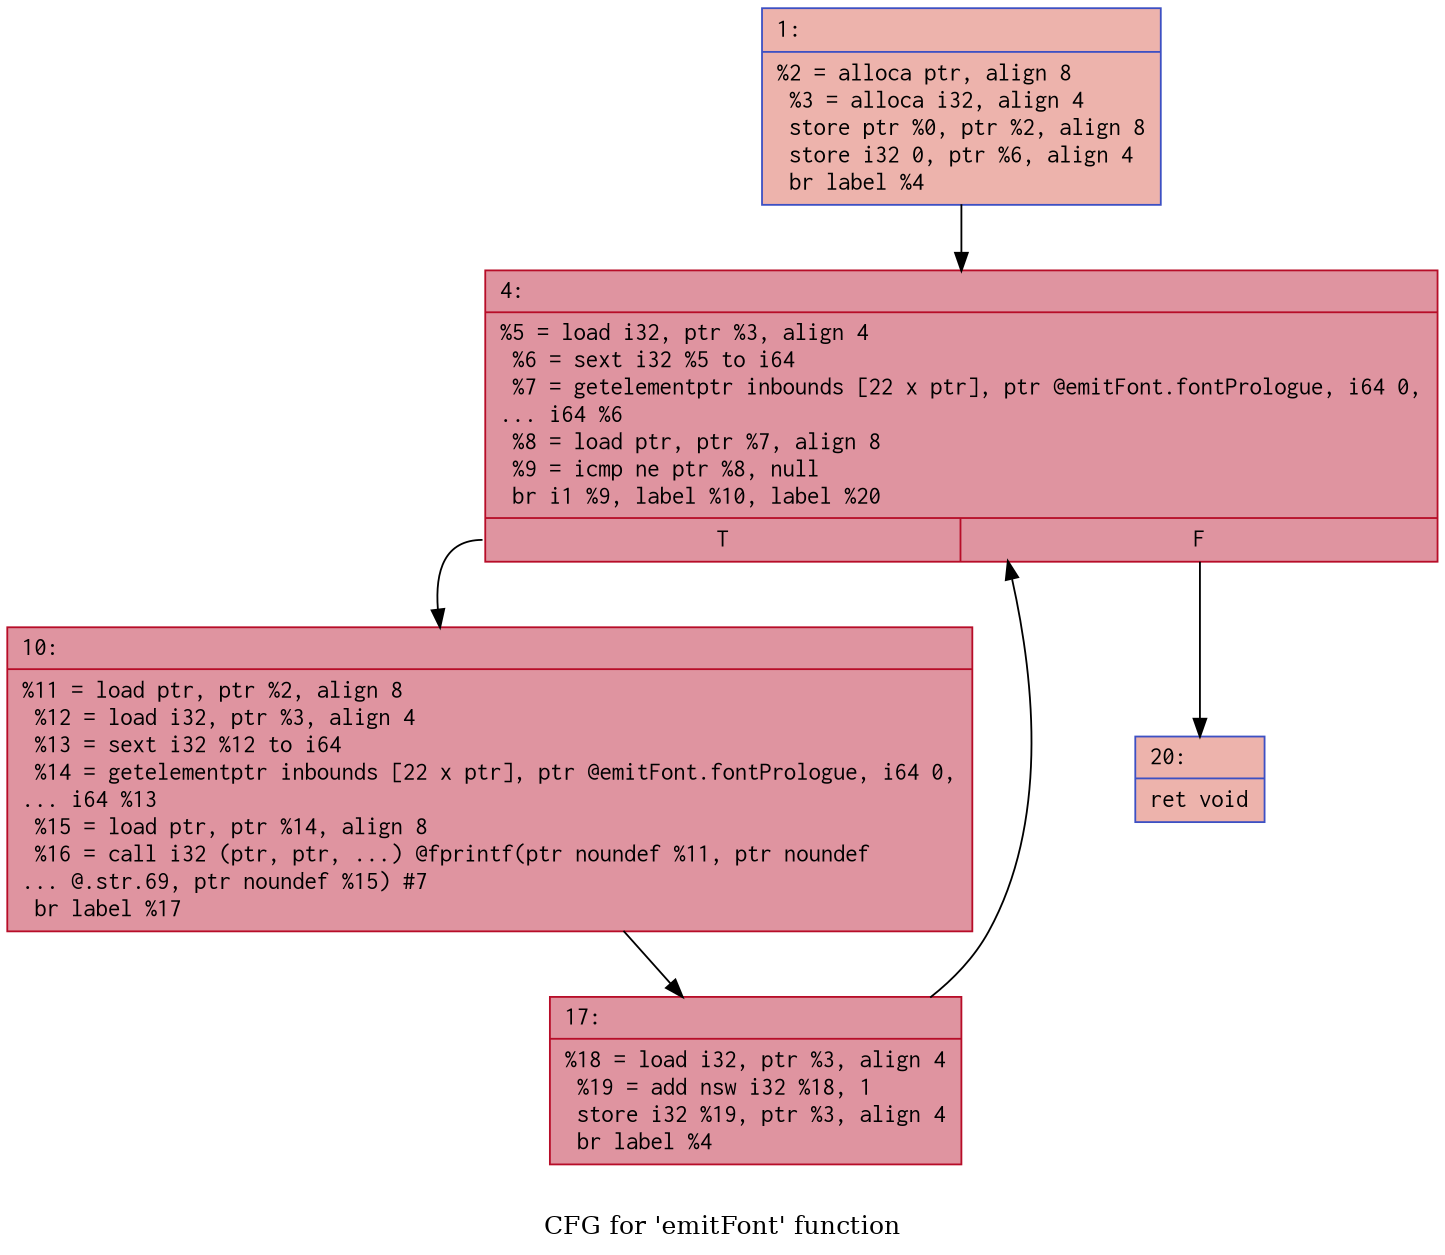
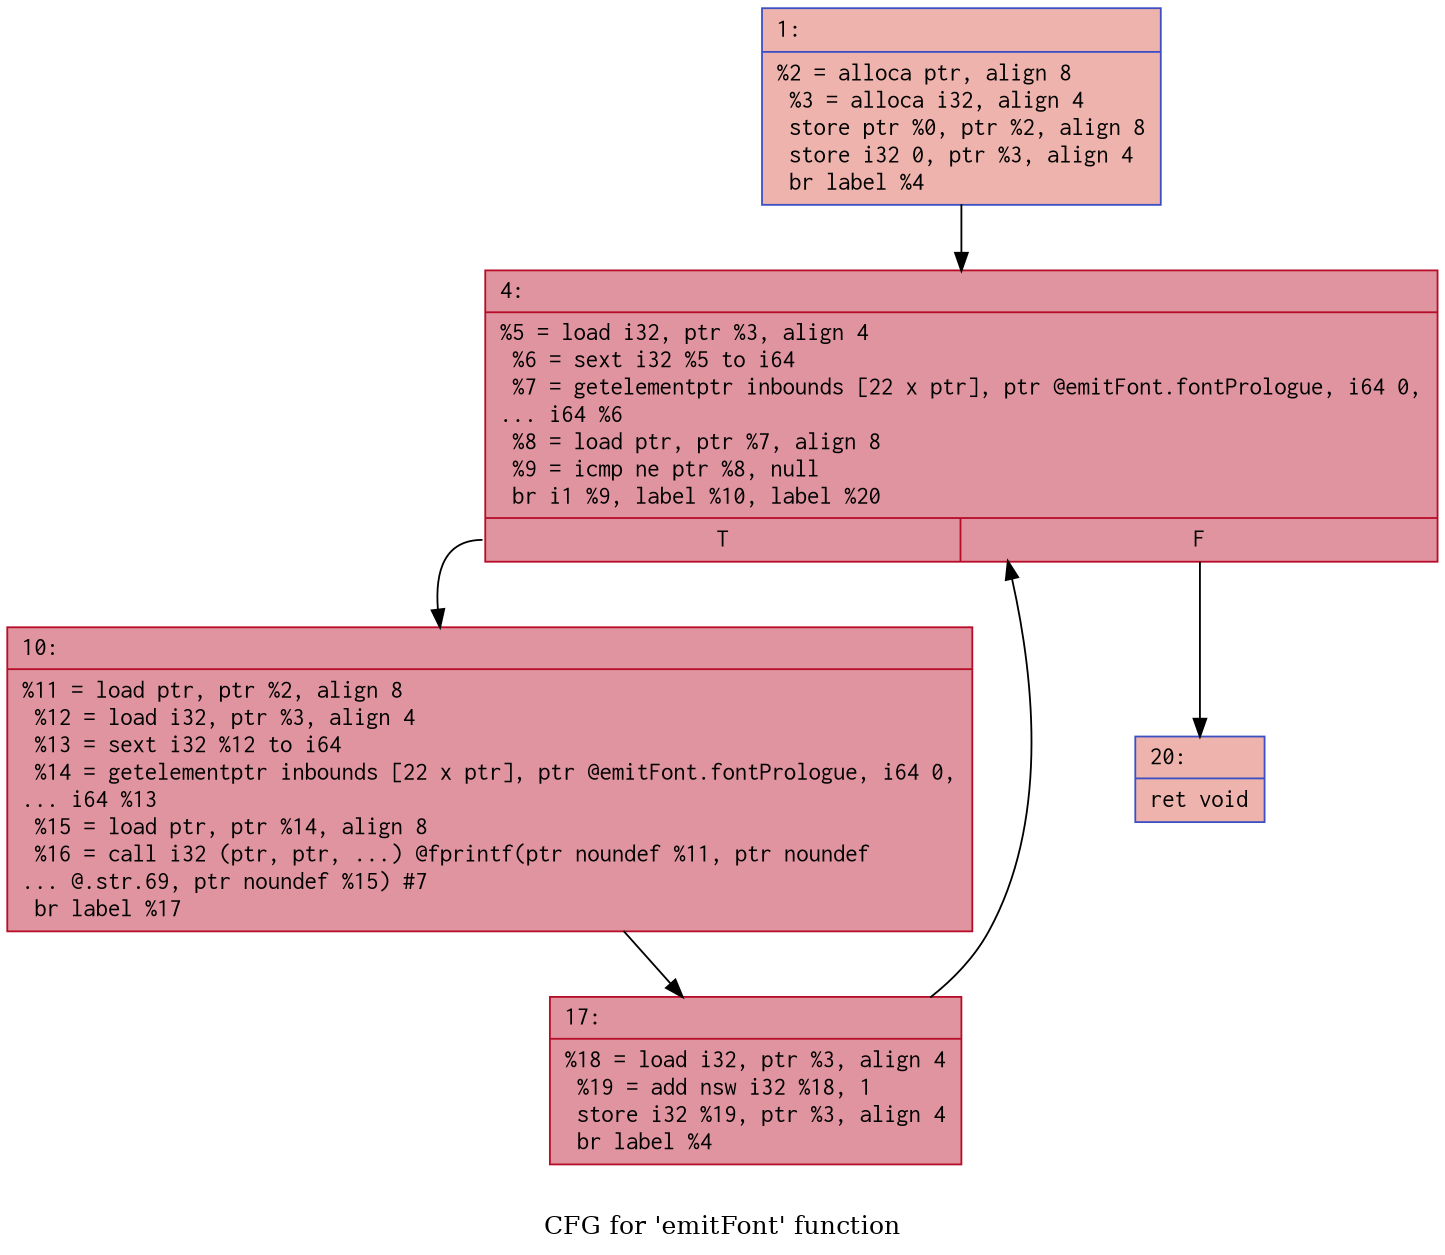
(955, 155) -> (955, 155)
